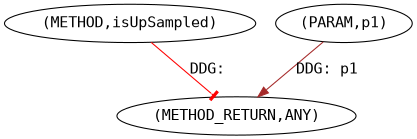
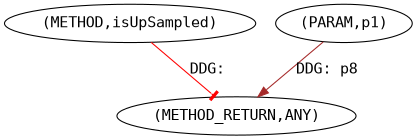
(327, 70) -> (327, 70)
